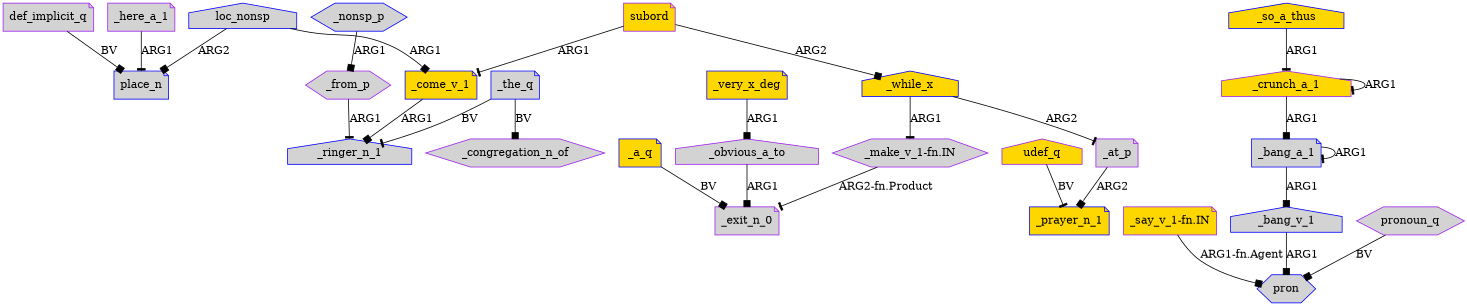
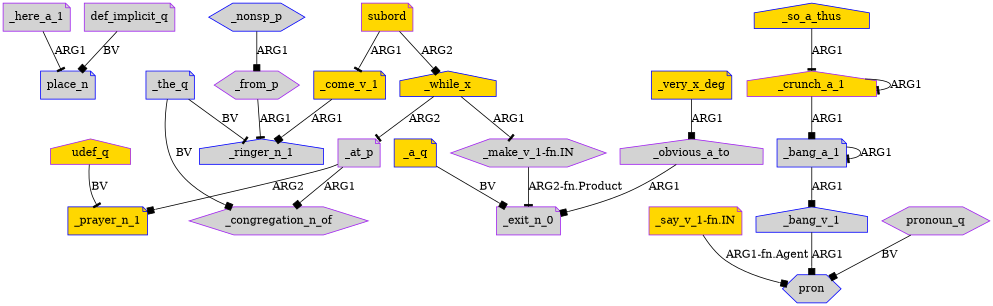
(243, 17) -> none
none -> (322, 184)
